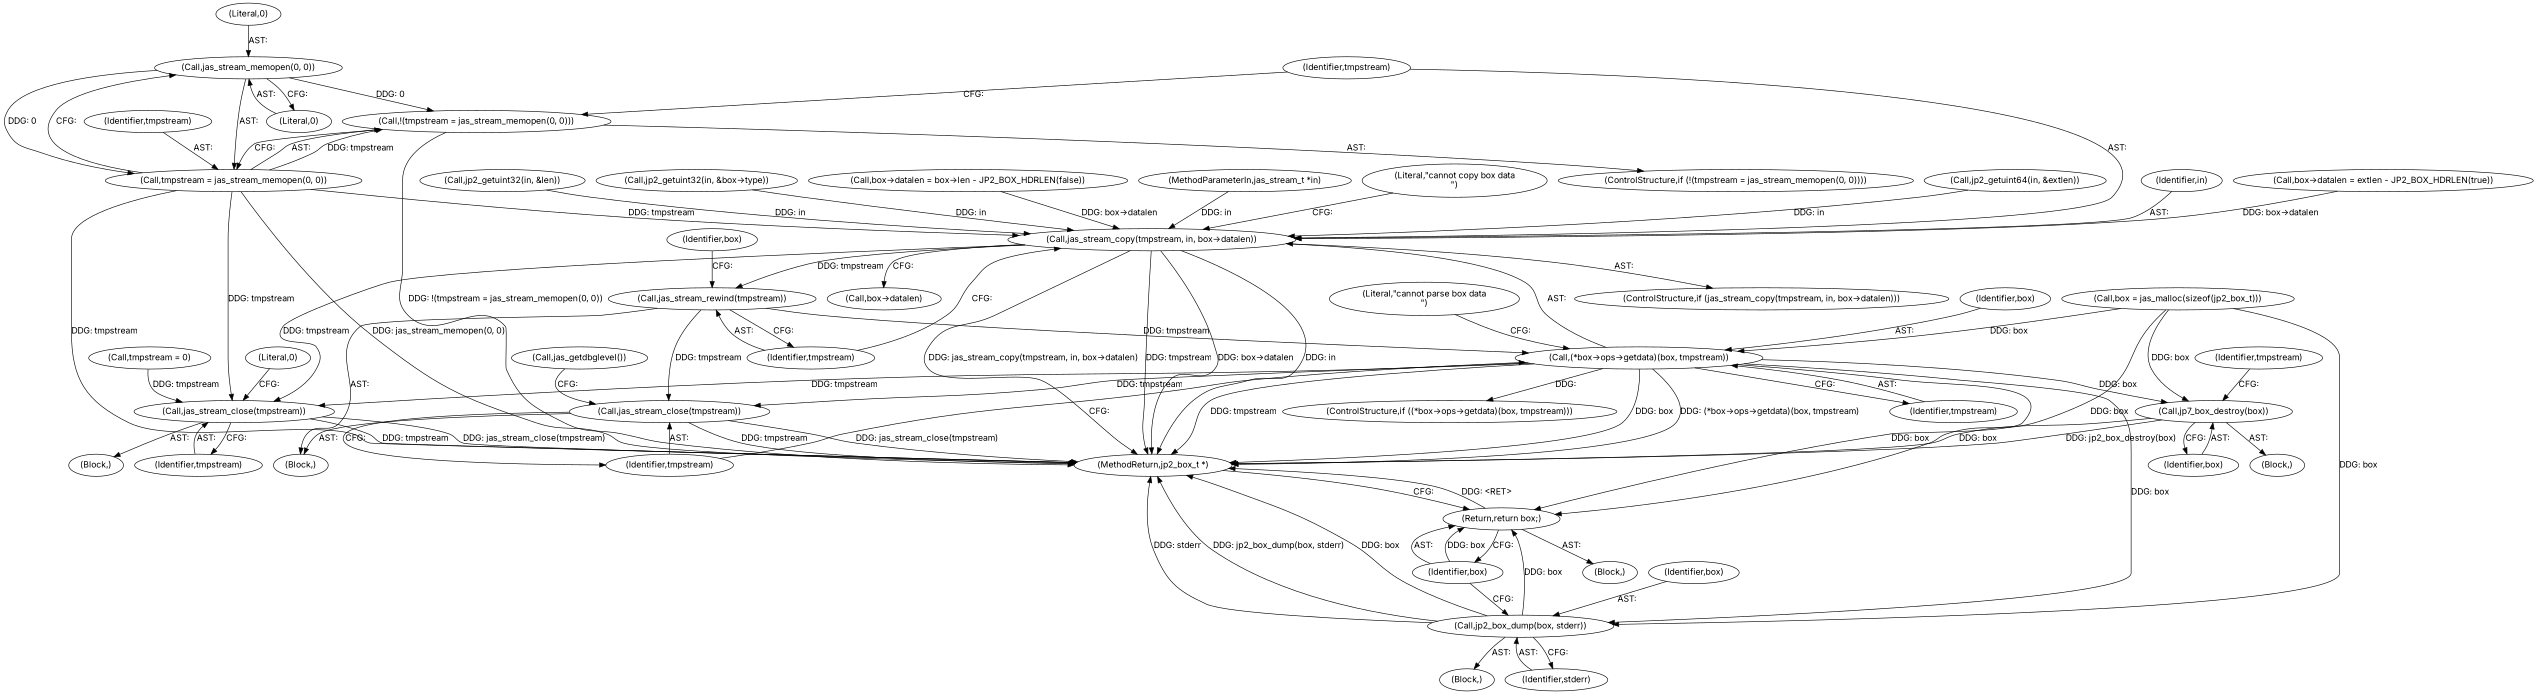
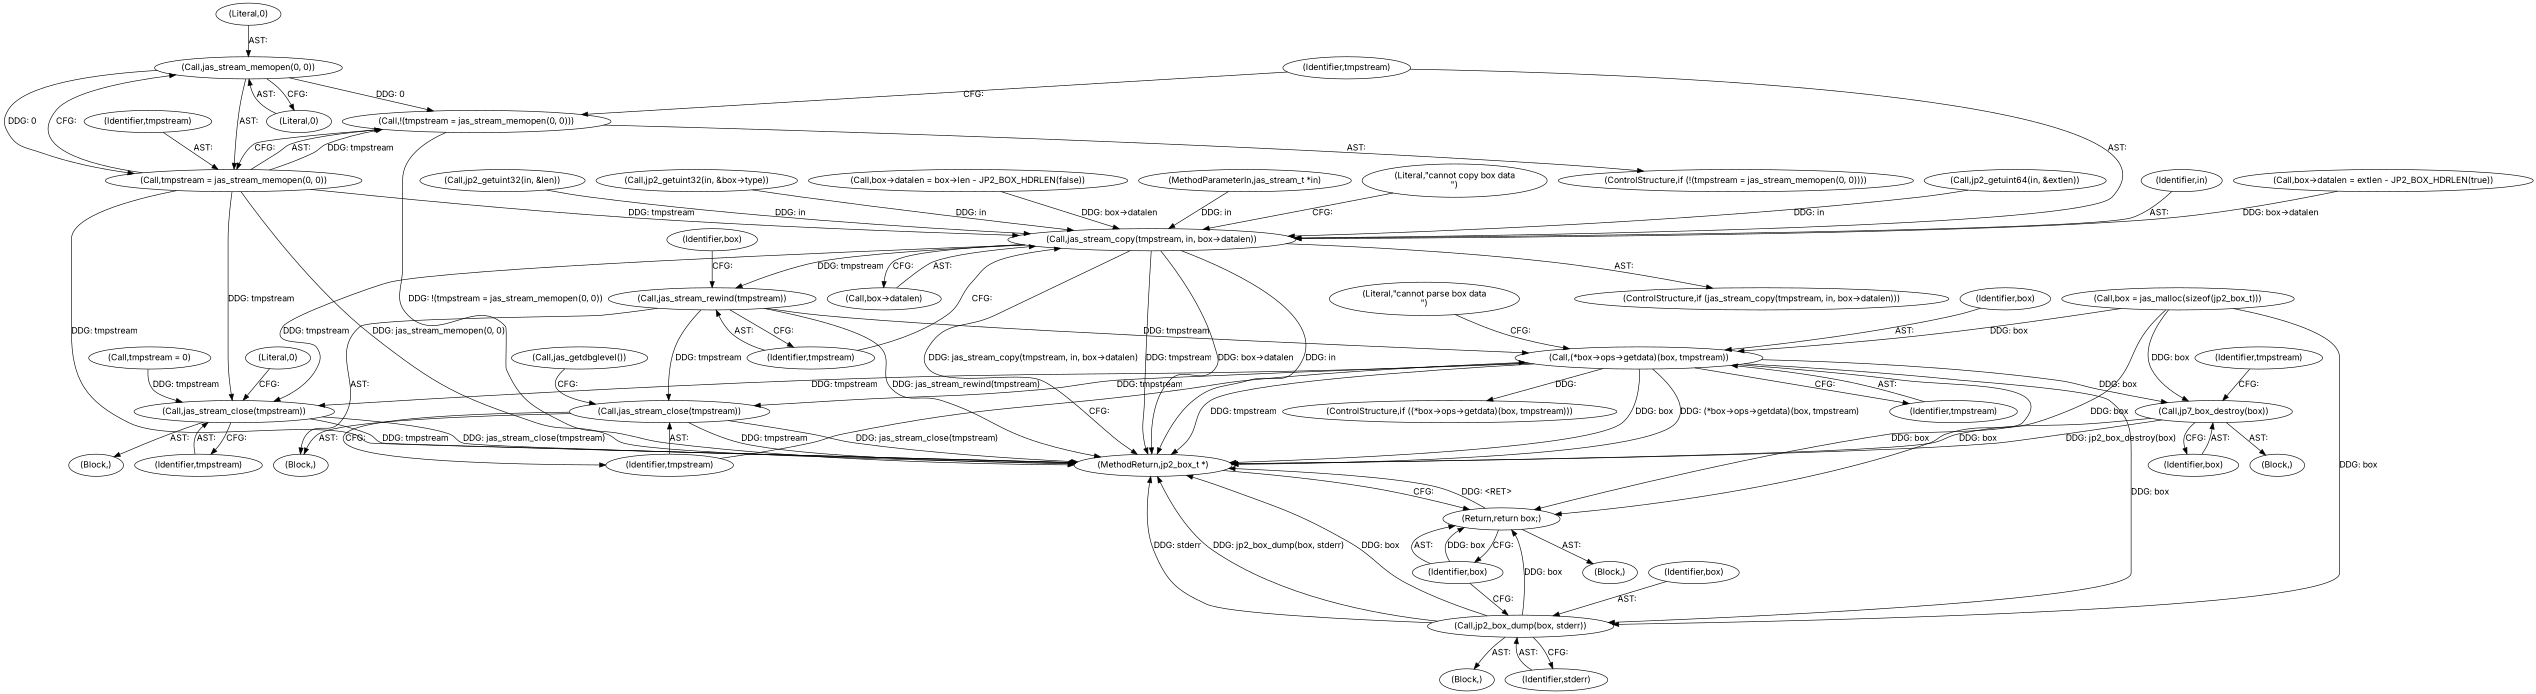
(1464, 262) -> (958, 255)
none -> (895, 392)
